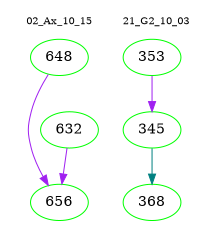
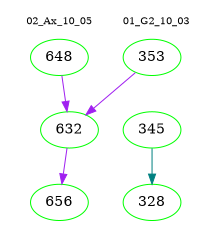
(59, 22) -> (59, 22)
(157, 22) -> (157, 22)
(152, 89) -> (122, 84)
(29, 125) -> (64, 88)
(152, 202) -> (152, 202)
